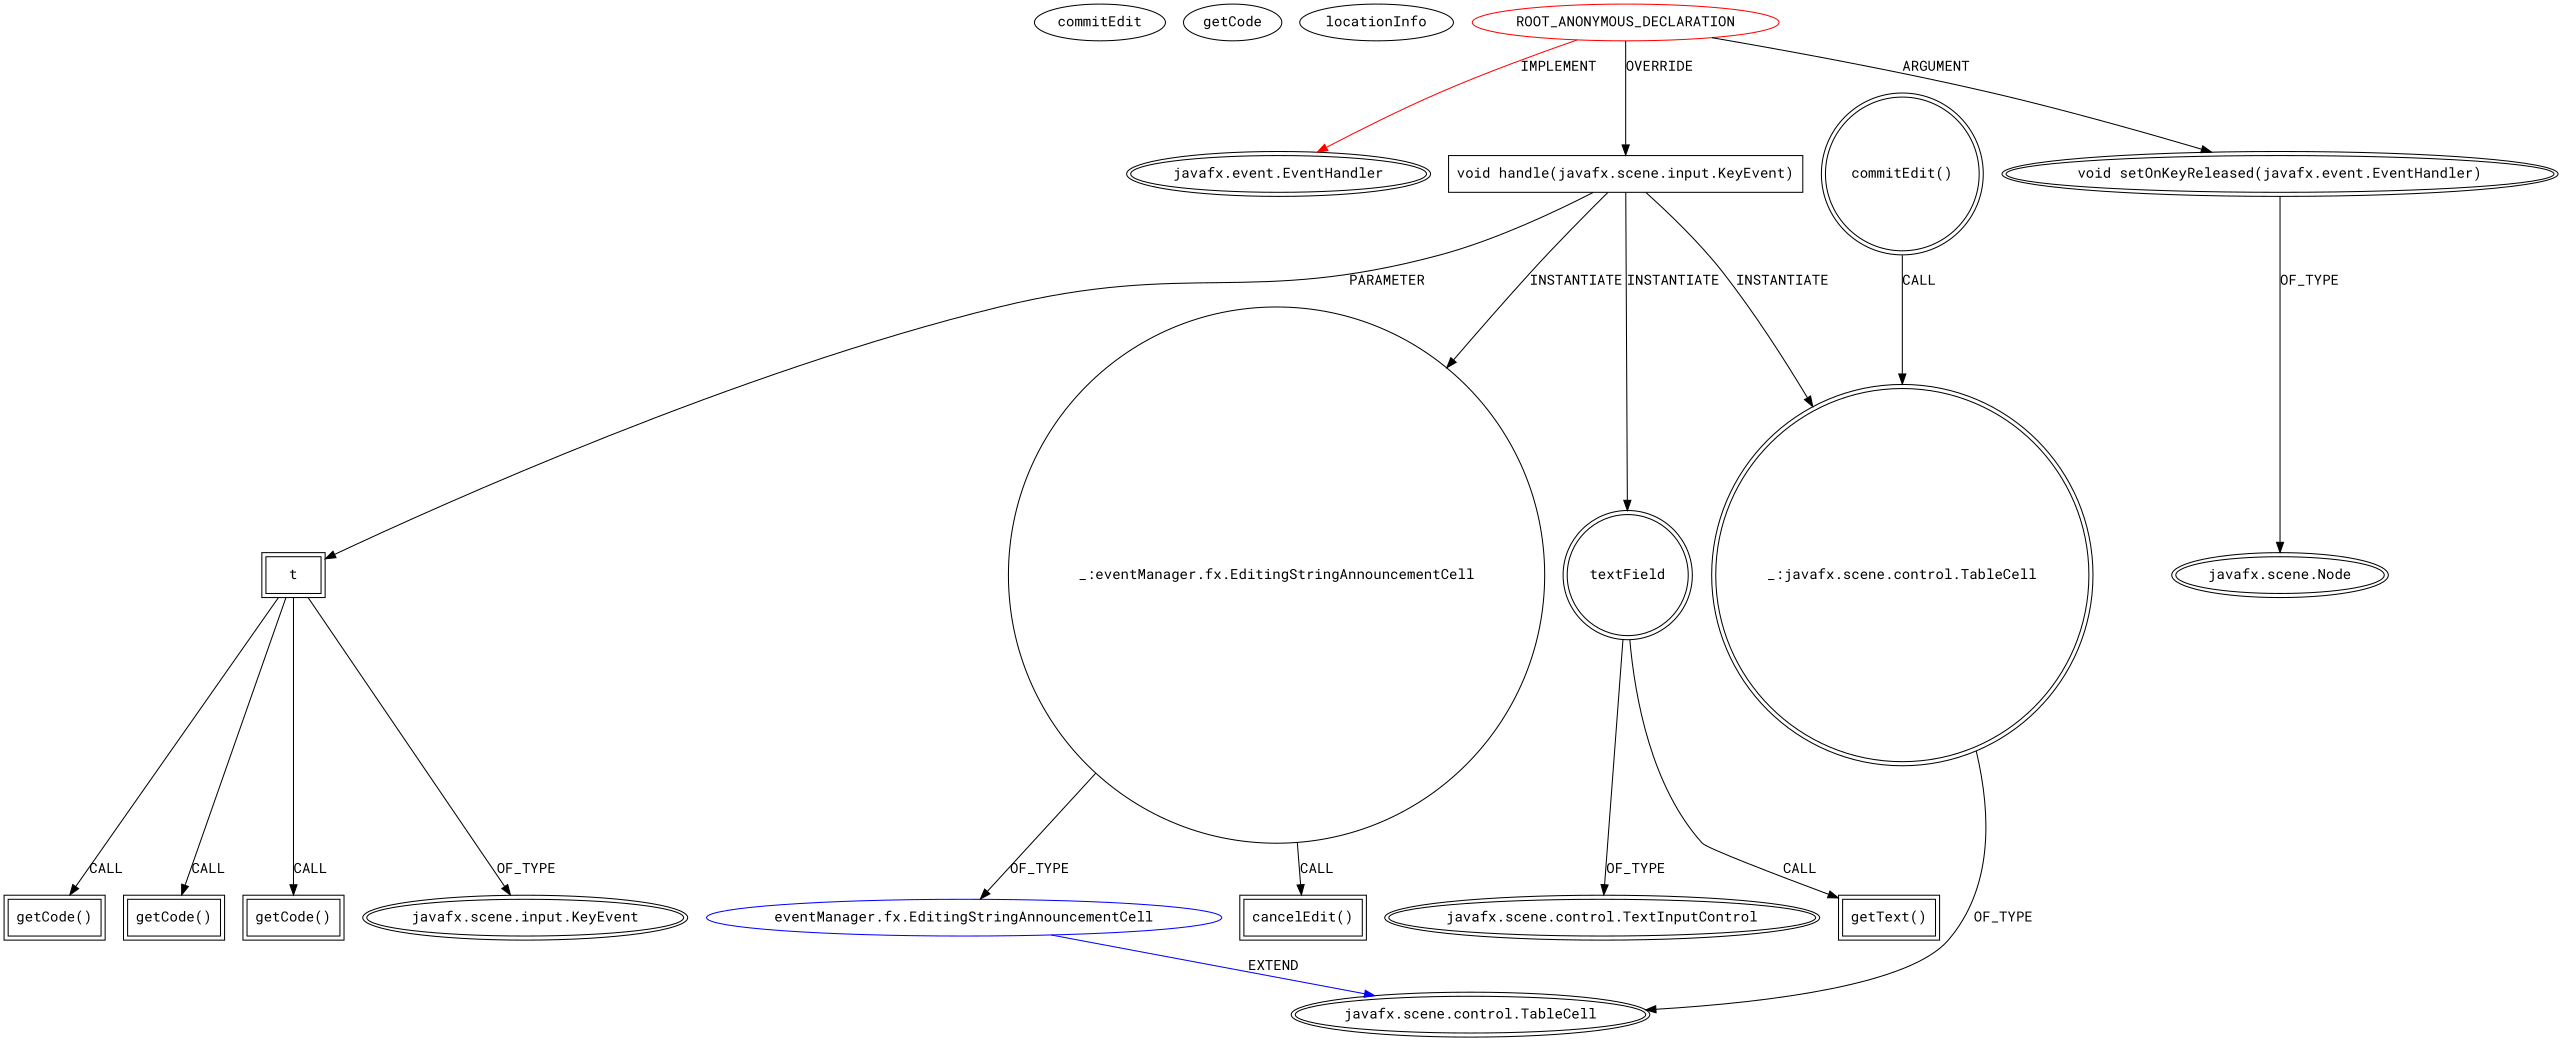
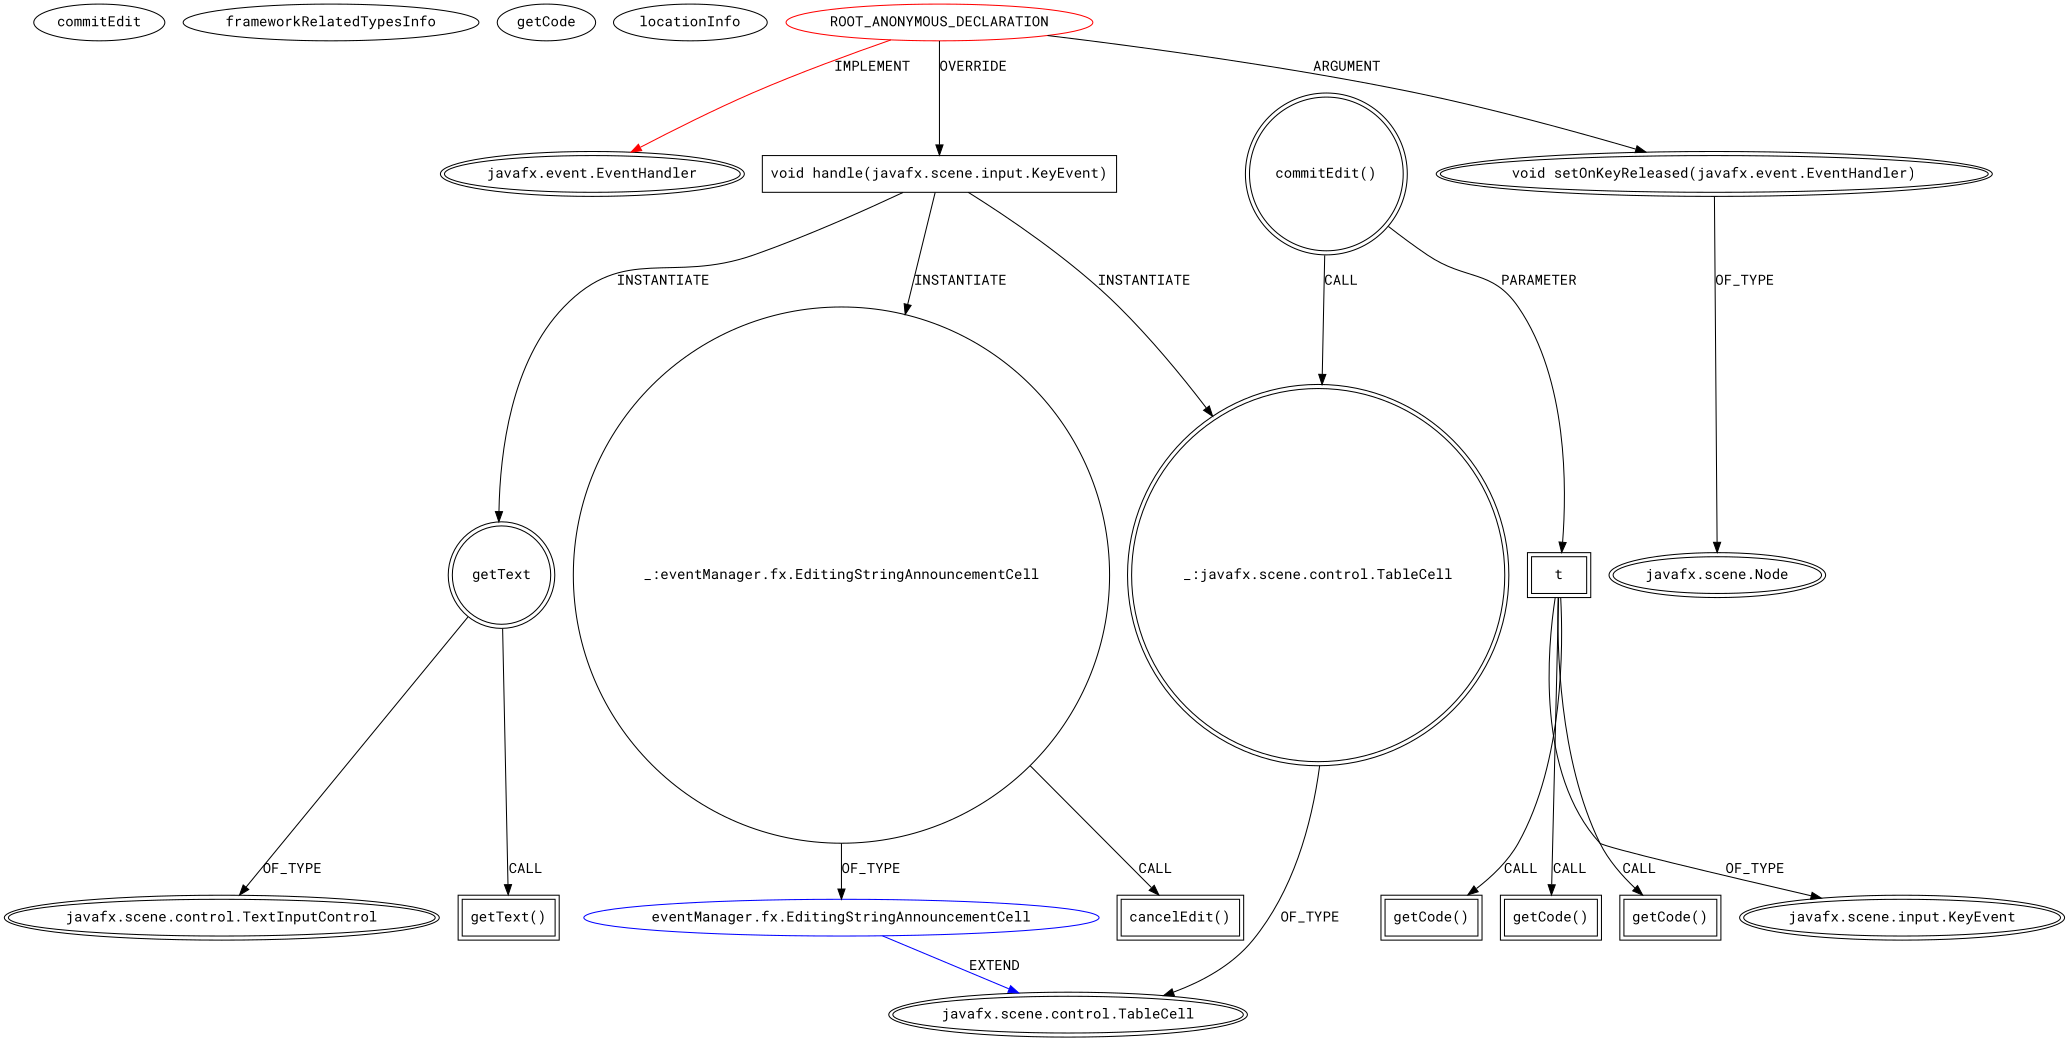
none -> (331, 22)
(951, 320) -> (1539, 346)
(1628, 575) -> (502, 575)
